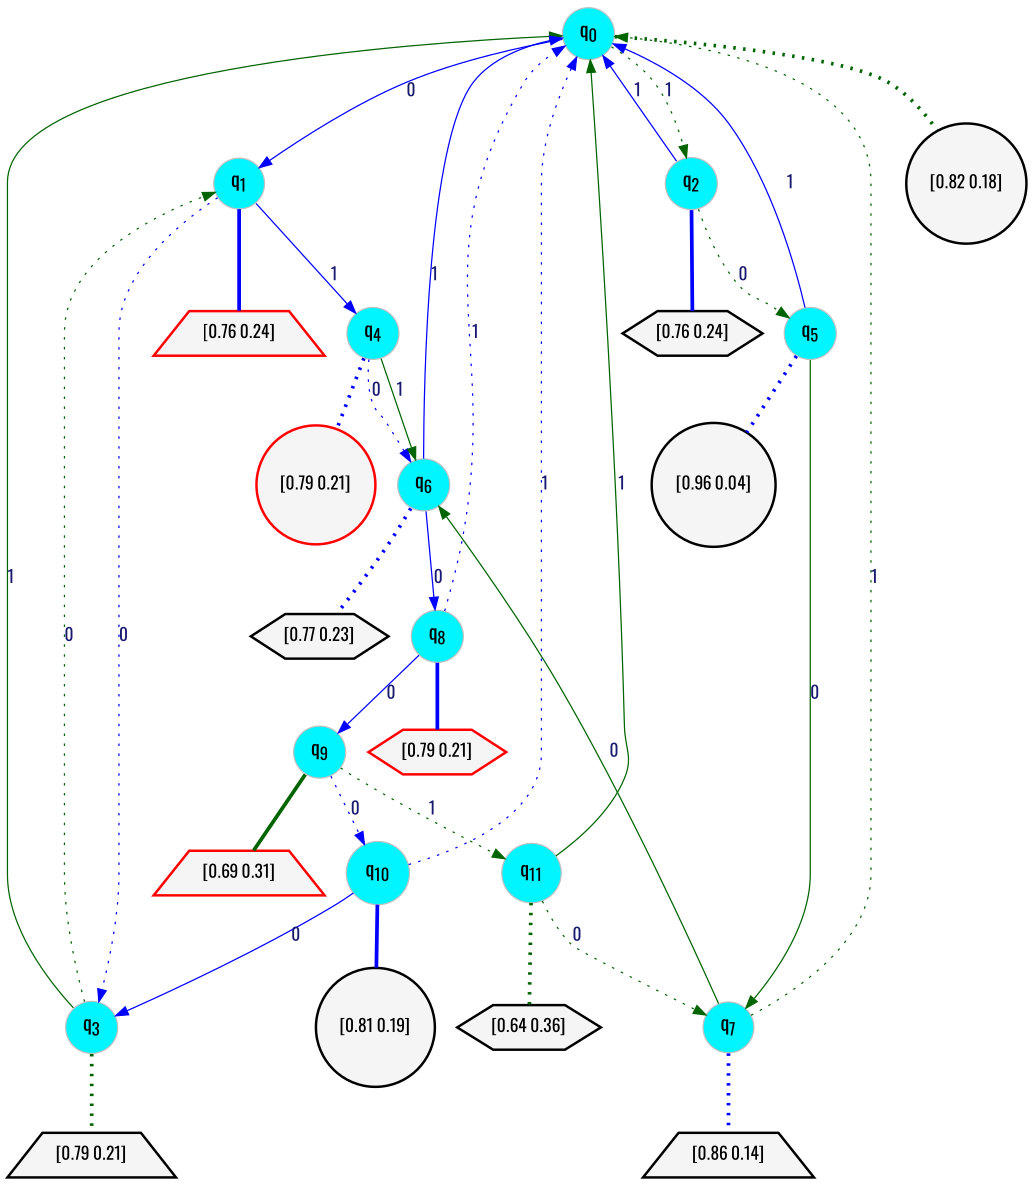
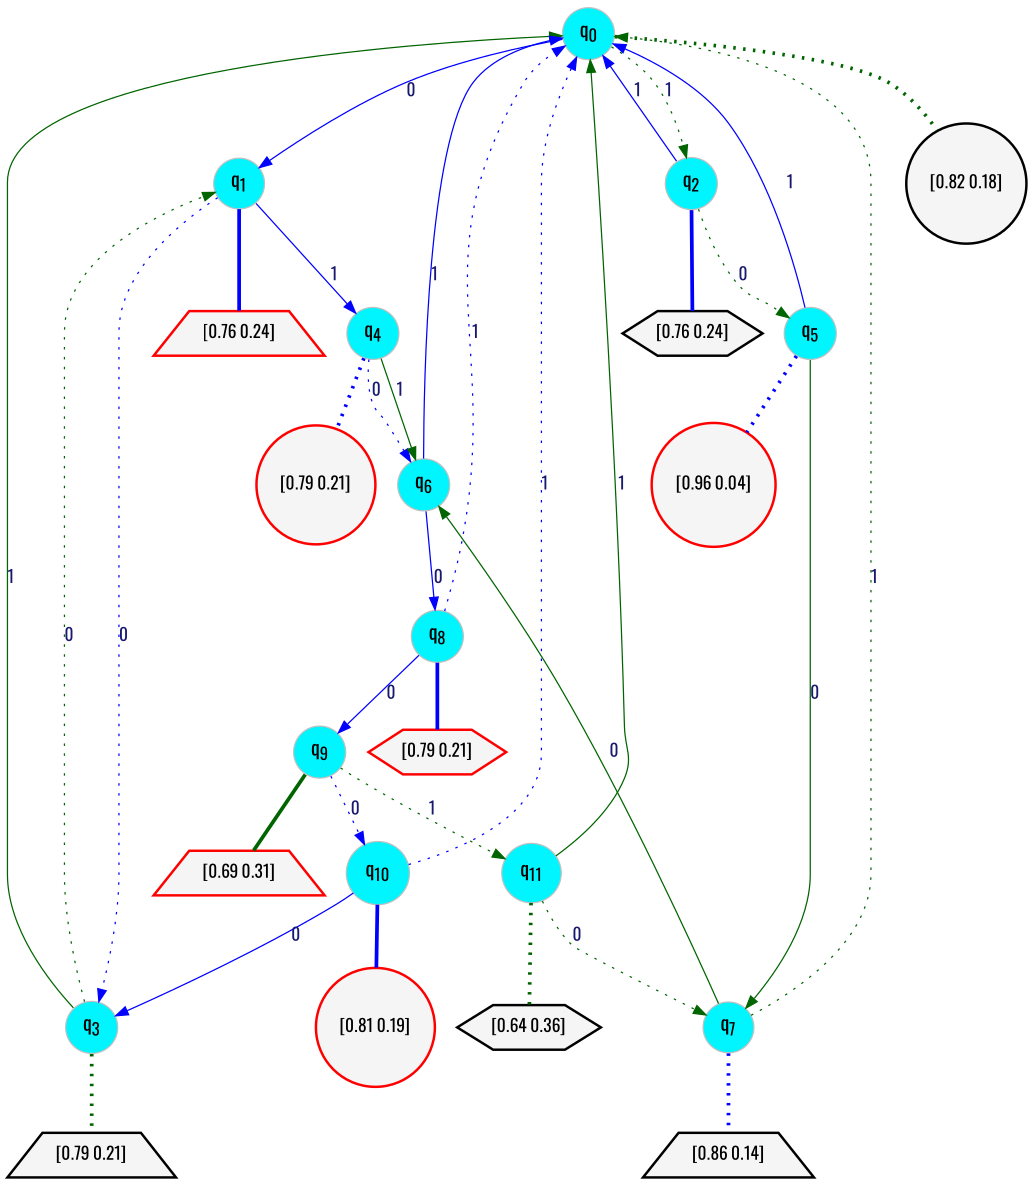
(714, 485) -> (714, 485)
(320, 636) -> none
(375, 1027) -> (375, 1027)
